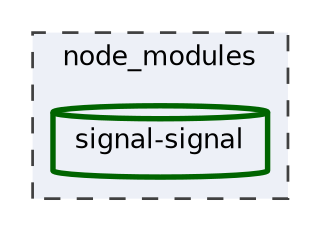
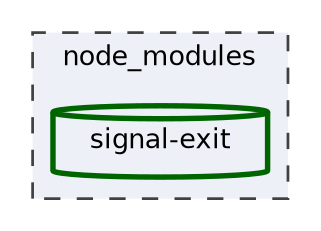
(160, 141) -> (160, 141)
